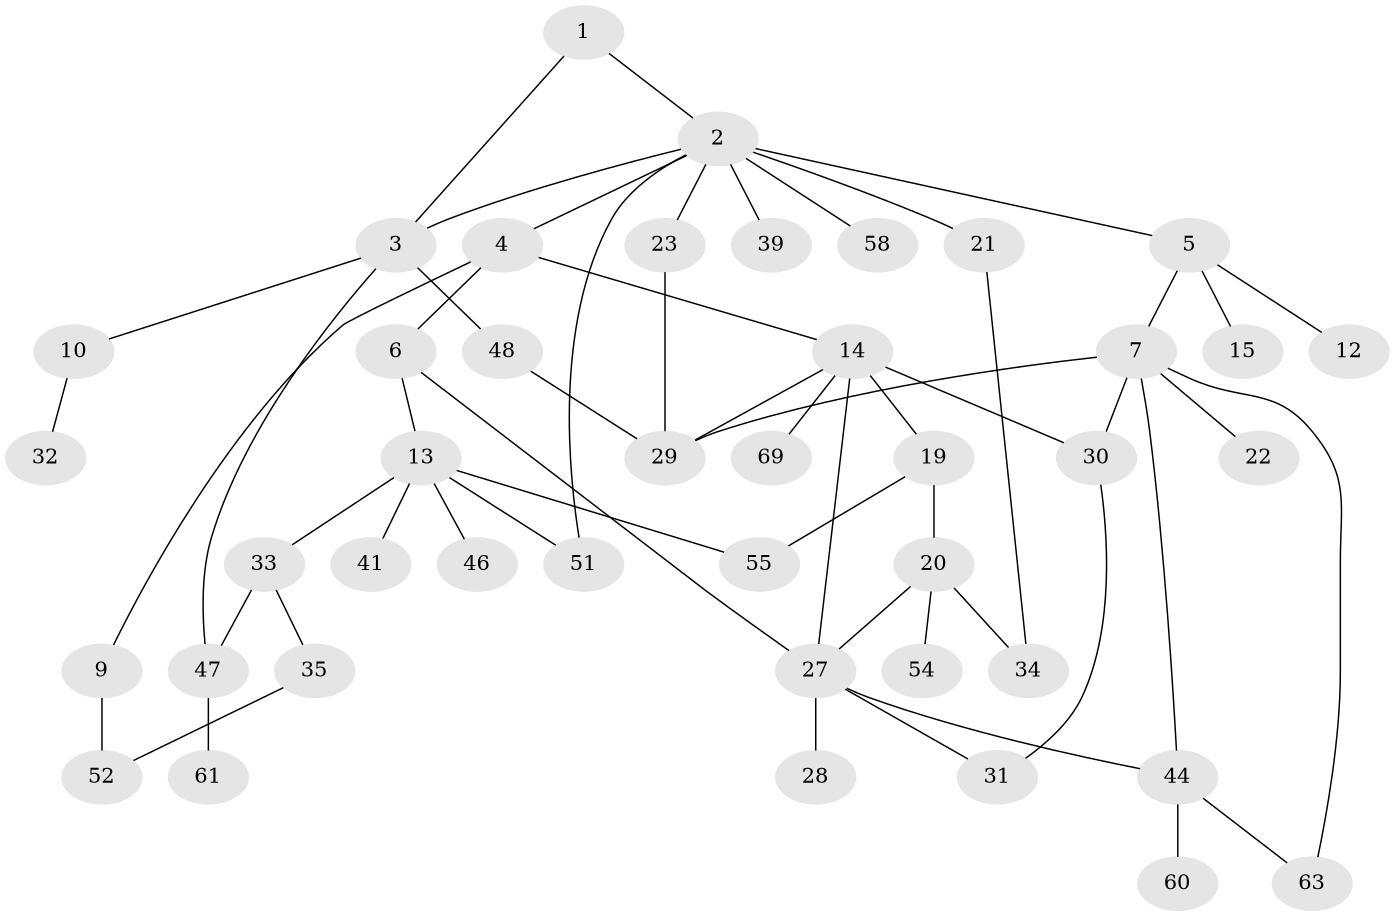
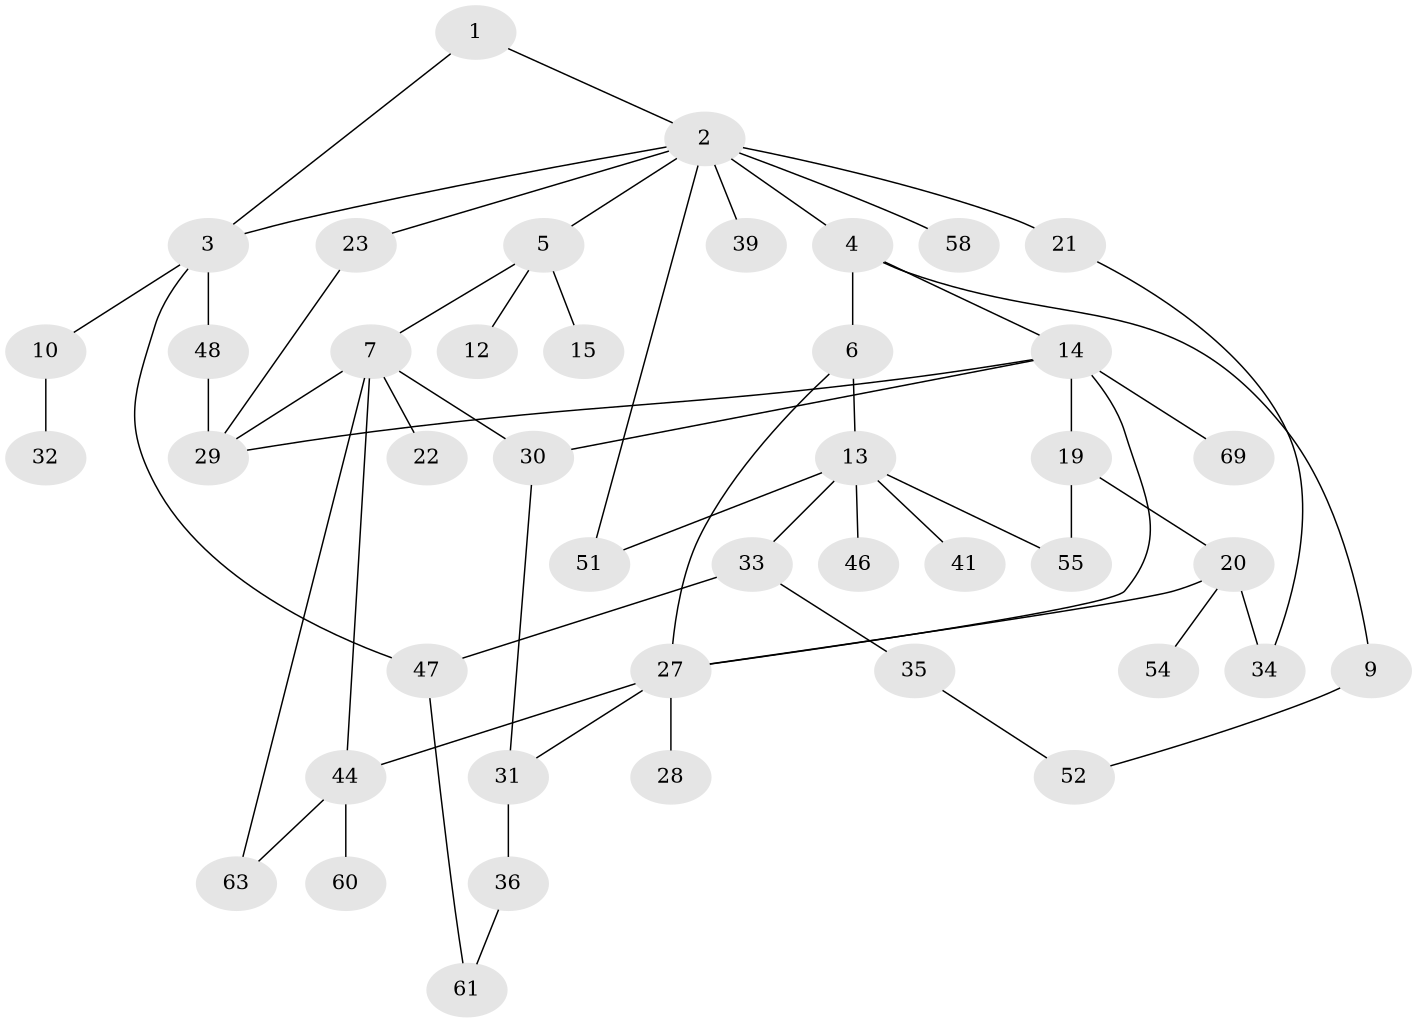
none -> (508, 884)
